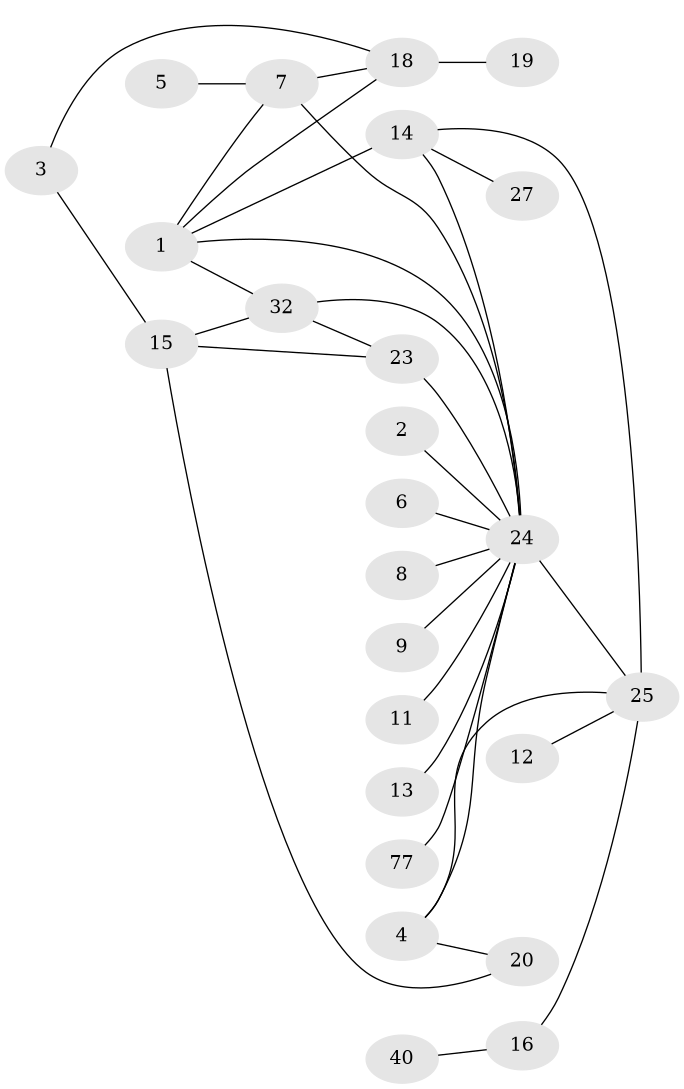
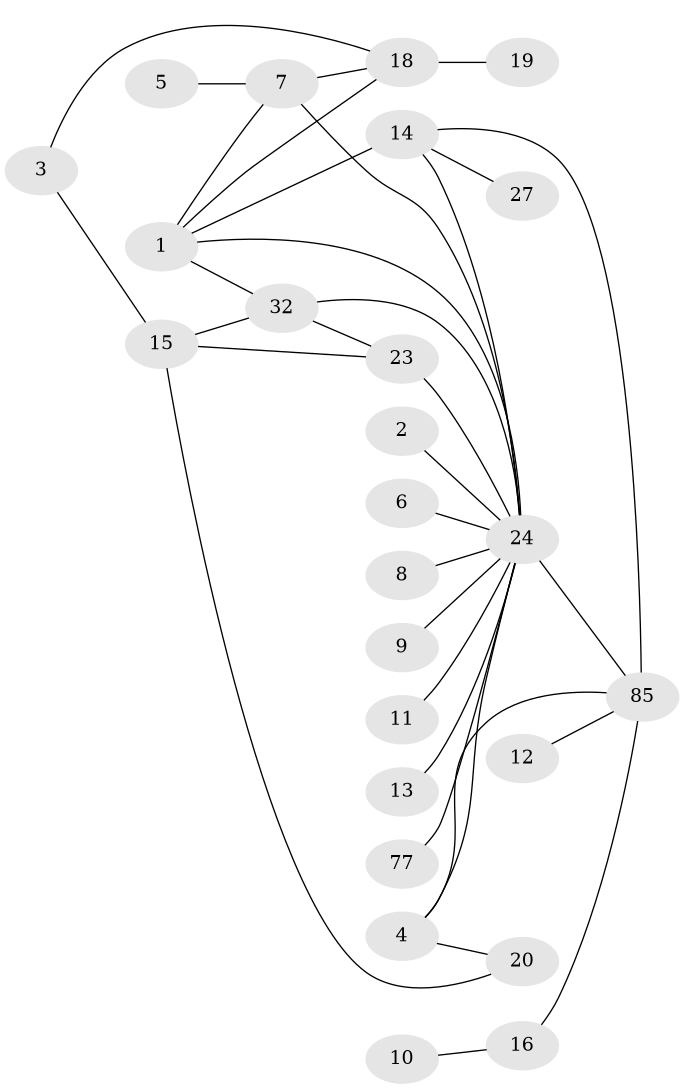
(643, 697) -> (643, 697)
(402, 1059) -> (402, 1059)
